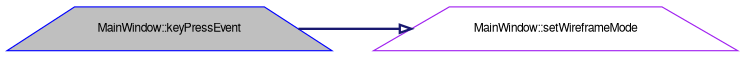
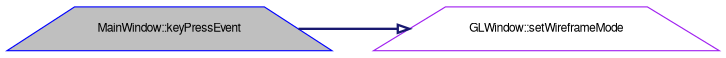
(556, 29) -> (546, 29)
